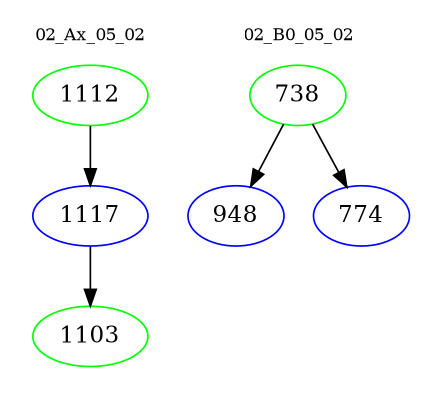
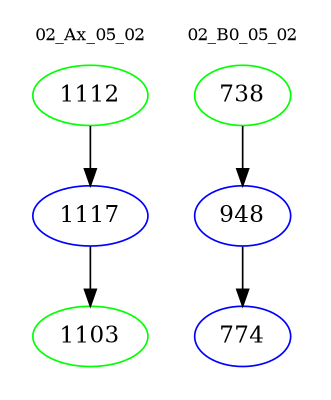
(326, 148) -> (243, 268)
